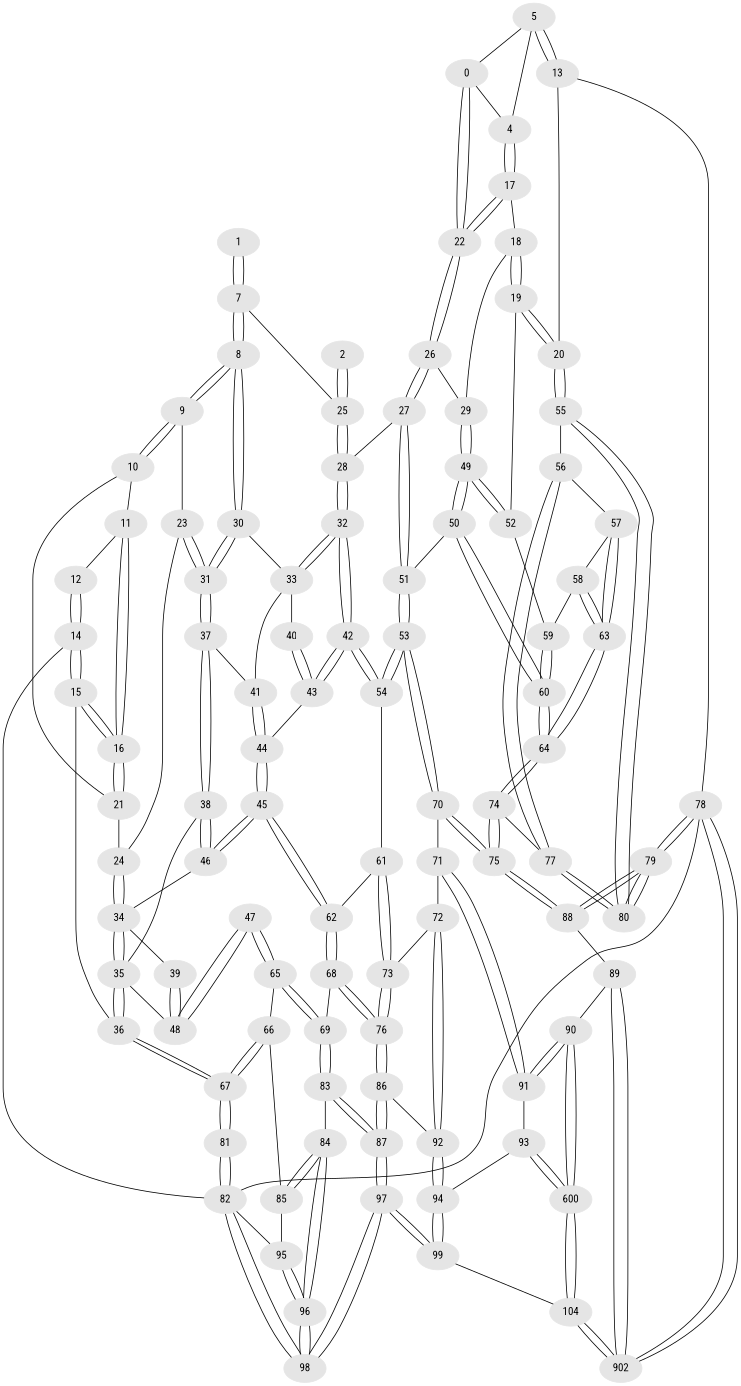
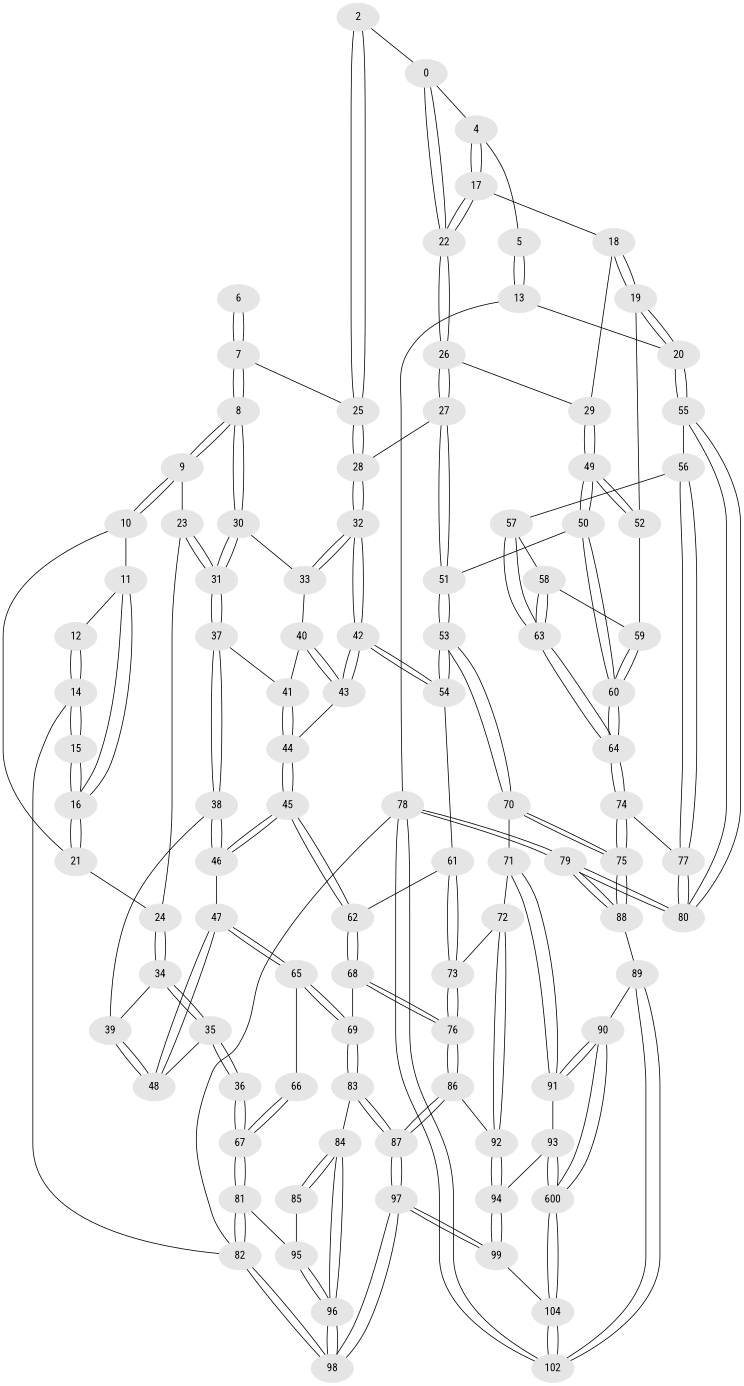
(500, 45) -> (392, 45)
(238, 242) -> (238, 299)
(260, 633) -> (295, 665)
(76, 866) -> none
(164, 882) -> (132, 905)
(169, 885) -> (217, 890)
(275, 1115) -> none
(253, 1228) -> (268, 1228)
(621, 1368) -> (553, 1368)
